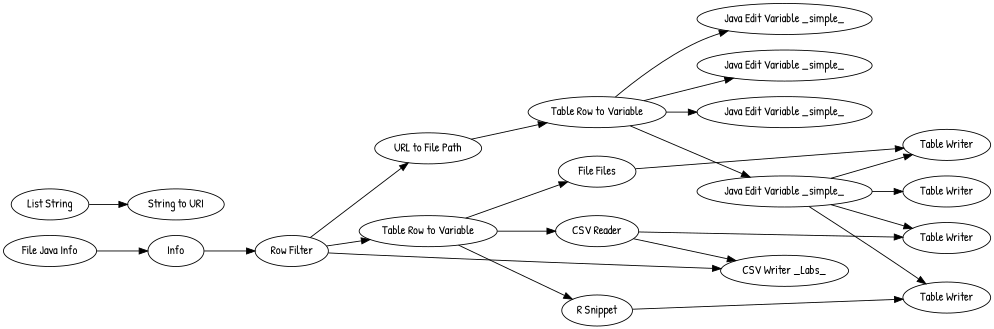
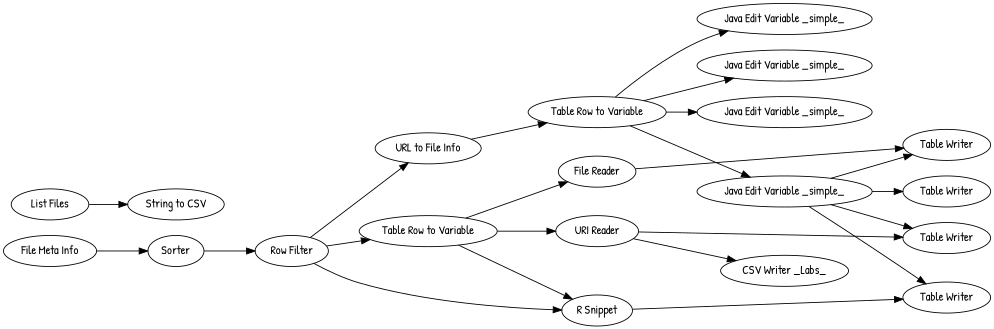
(428, 148) -> (428, 148)
(597, 172) -> (597, 172)
(50, 204) -> (50, 204)
(176, 204) -> (176, 204)
(597, 231) -> (597, 231)
(50, 251) -> (50, 251)
(176, 251) -> (176, 251)
(520, 261) -> (431, 298)
